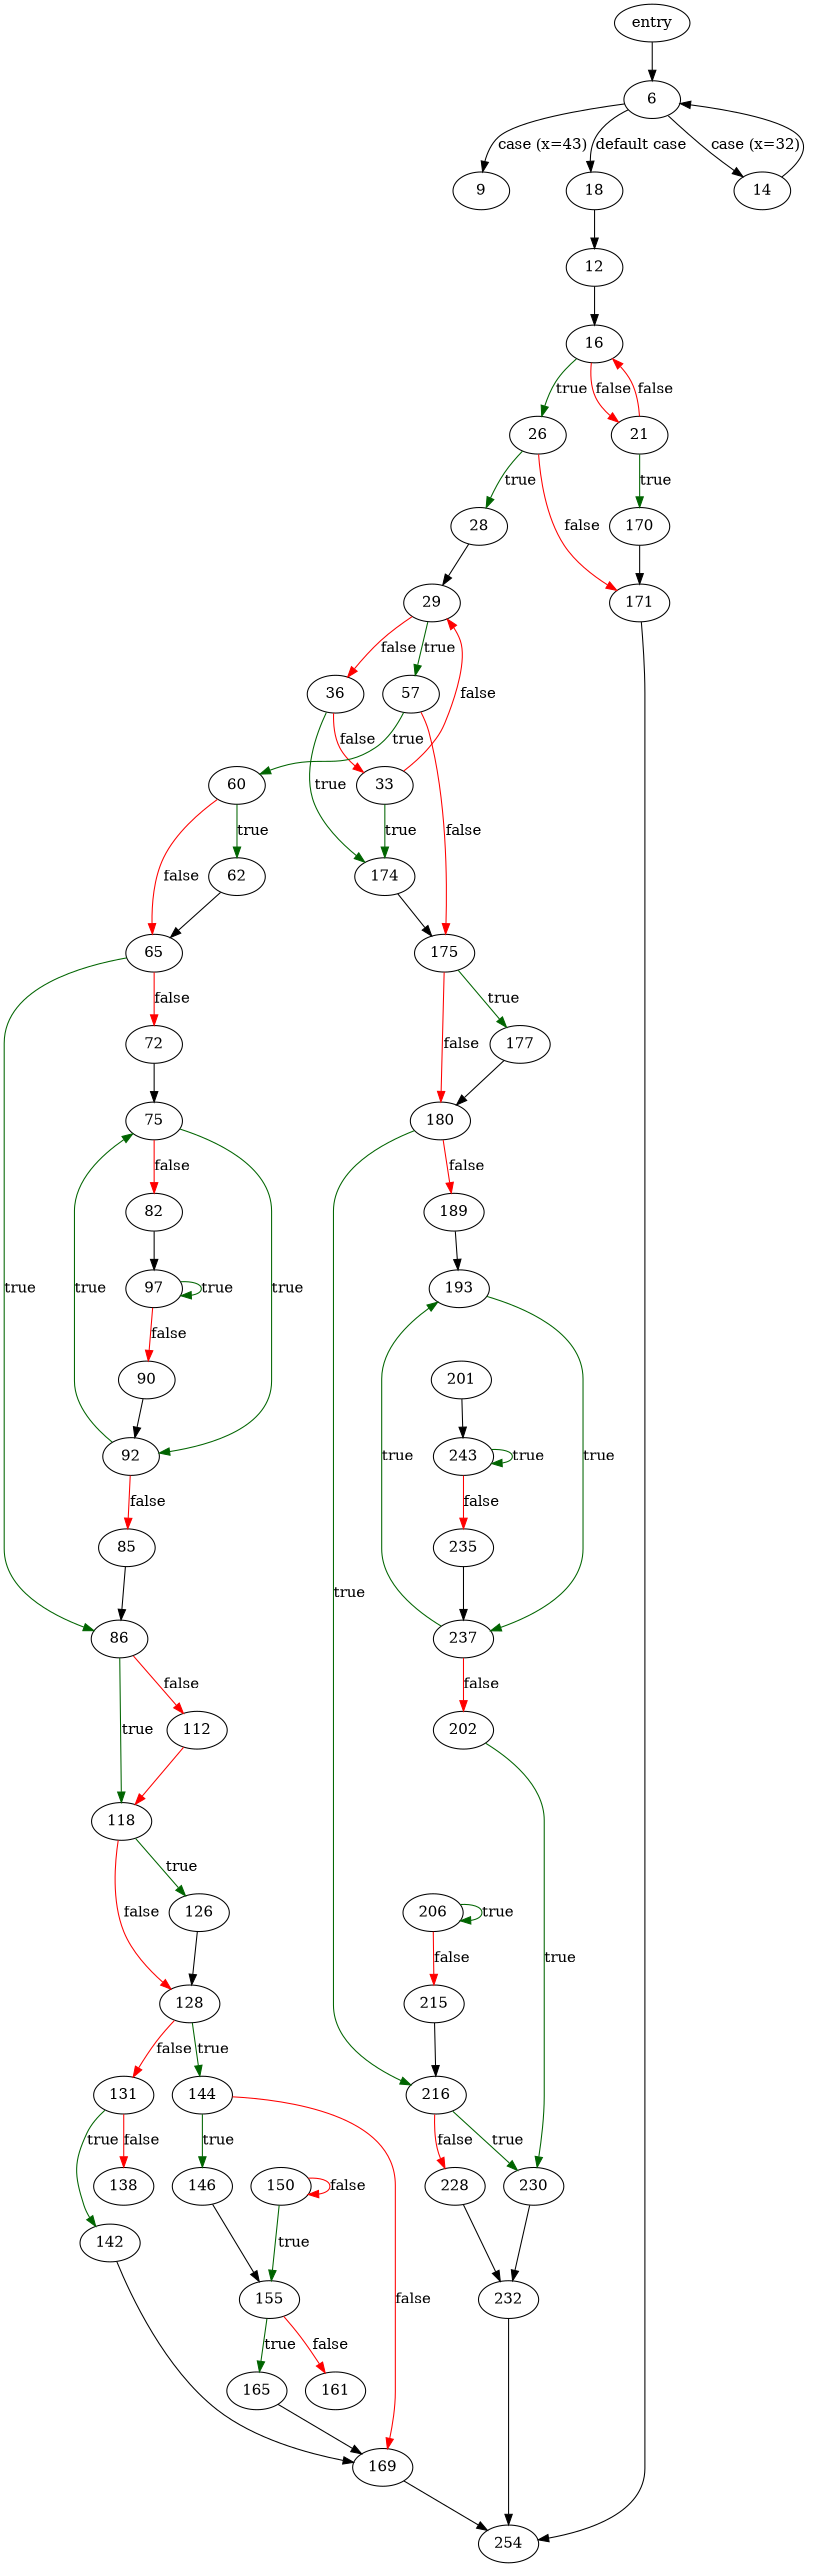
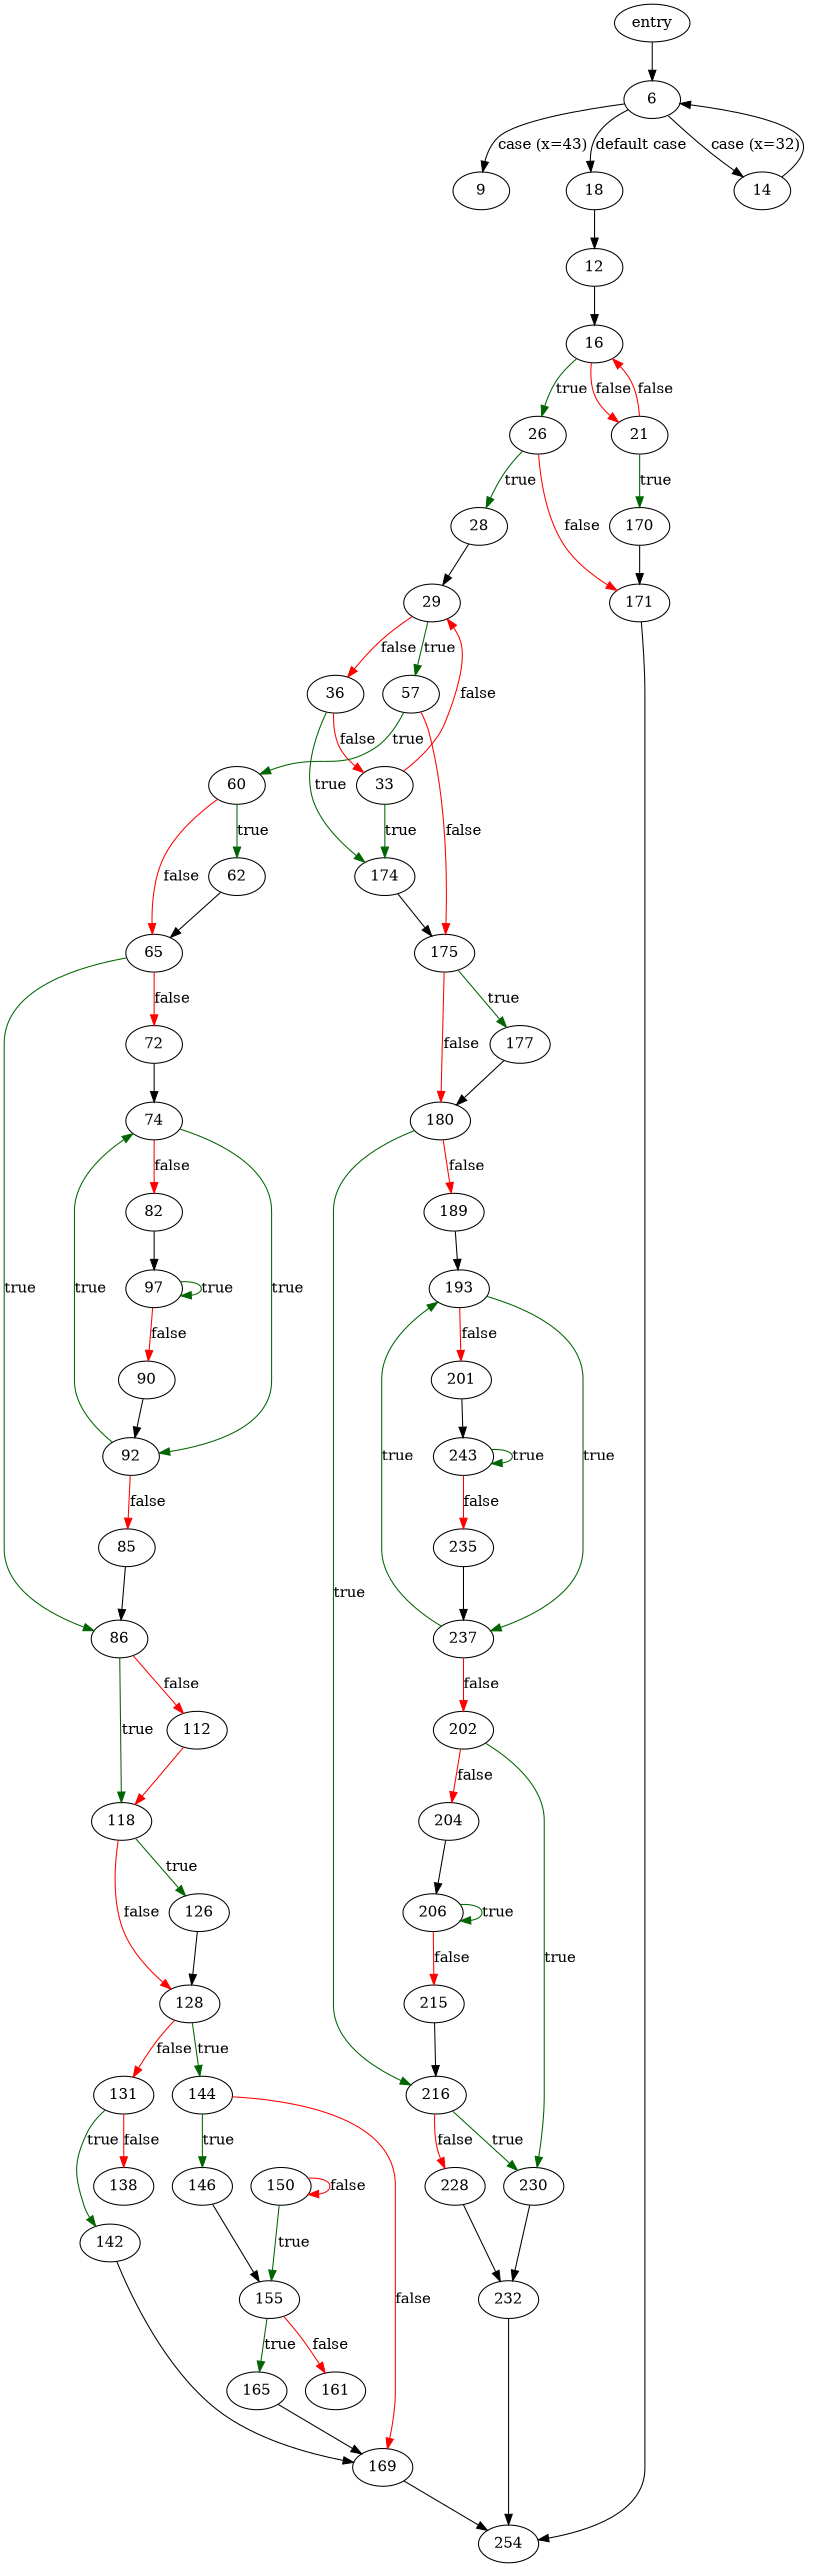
(154, 1121) -> (154, 1121)
none -> (460, 1329)
none -> (449, 1821)
